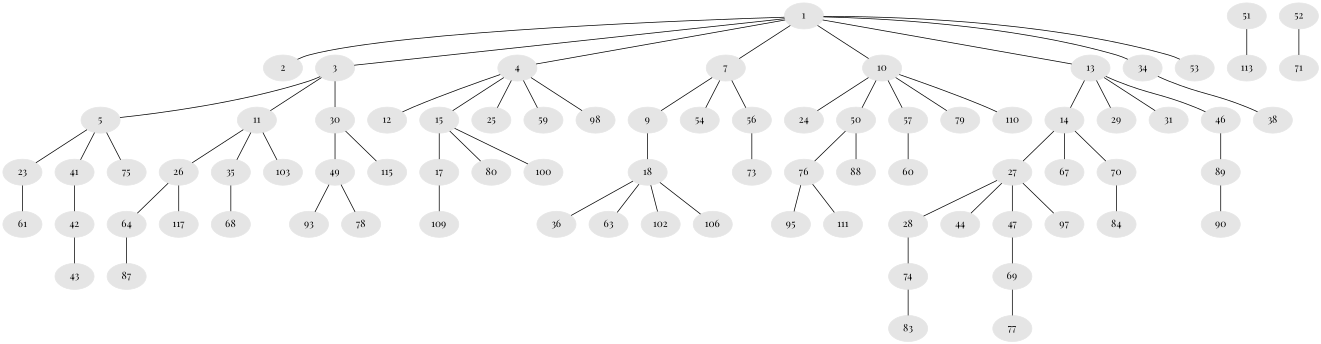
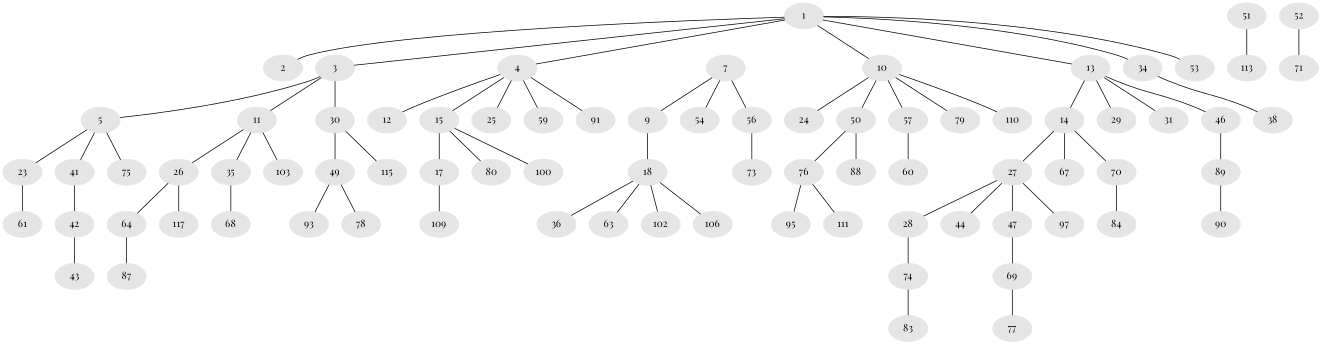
(765, 42) -> none
(596, 120) -> (596, 120)
